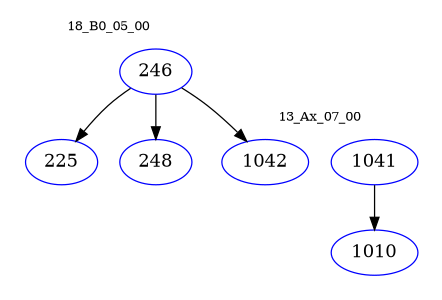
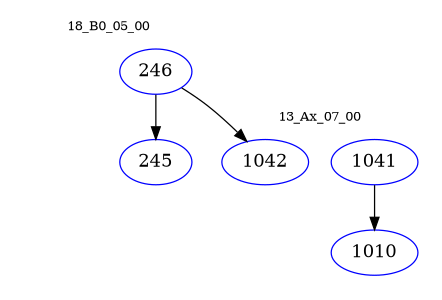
(62, 162) -> none
(156, 162) -> (156, 162)
